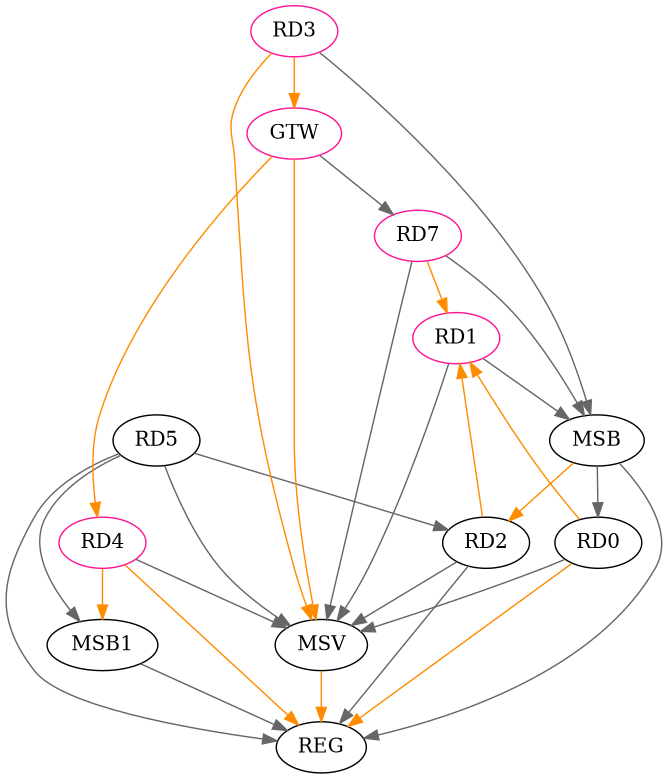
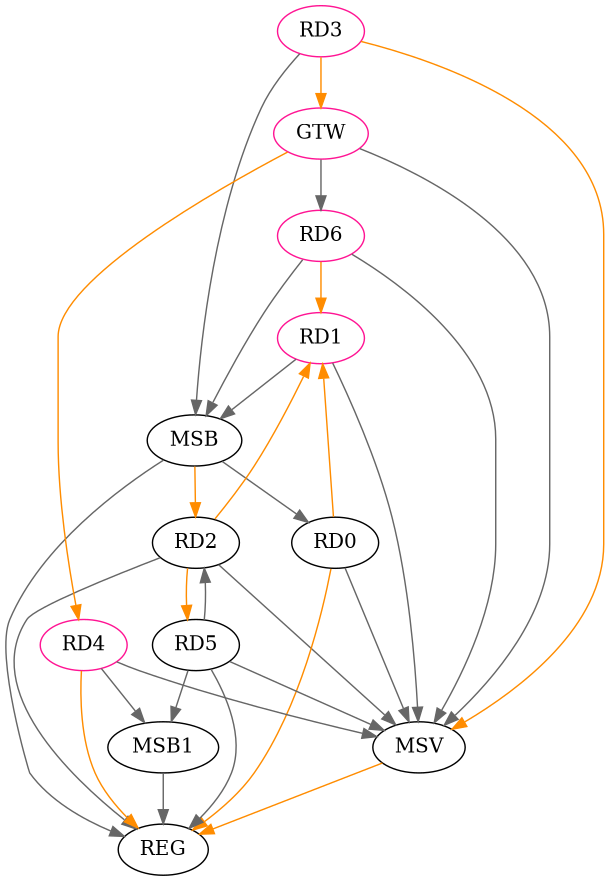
(418, 236) -> (321, 236)
(294, 383) -> (550, 400)
(102, 587) -> (118, 690)
none -> (186, 587)
